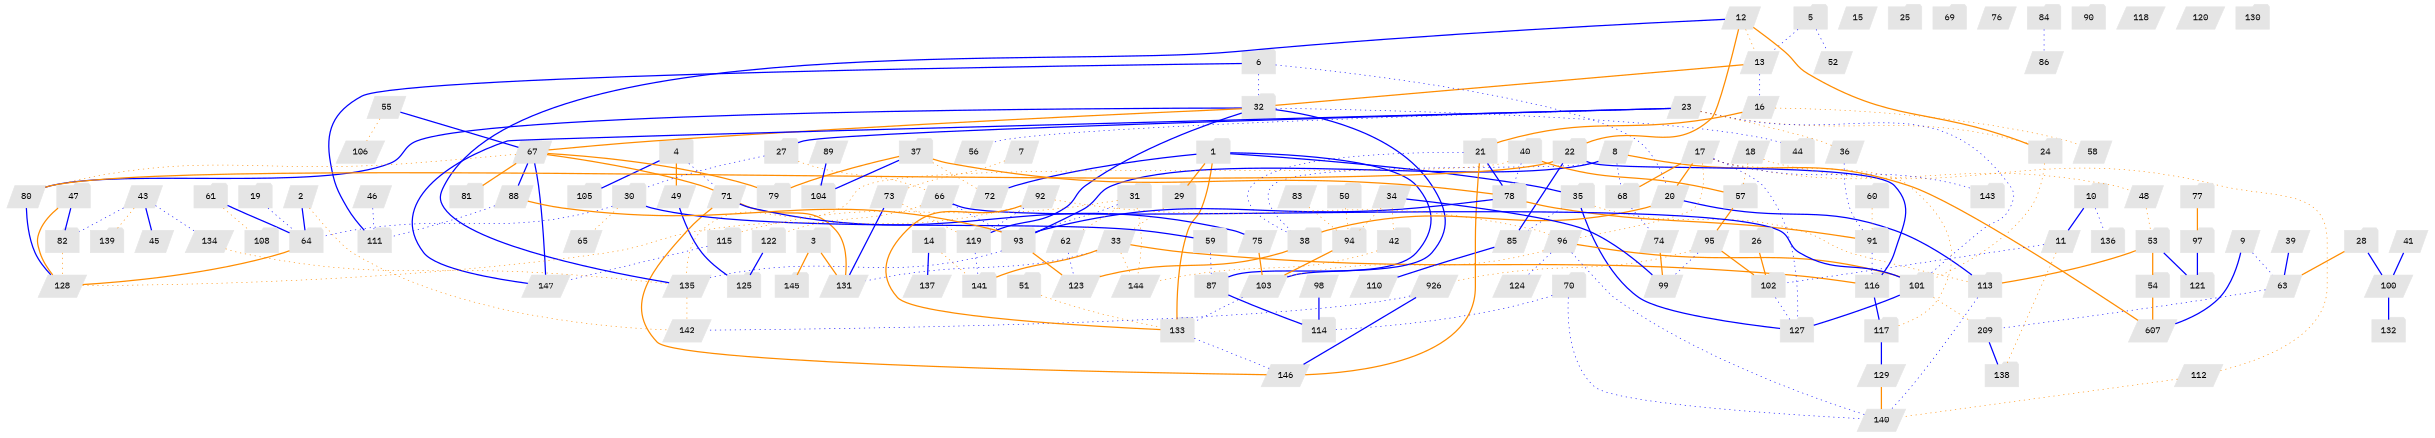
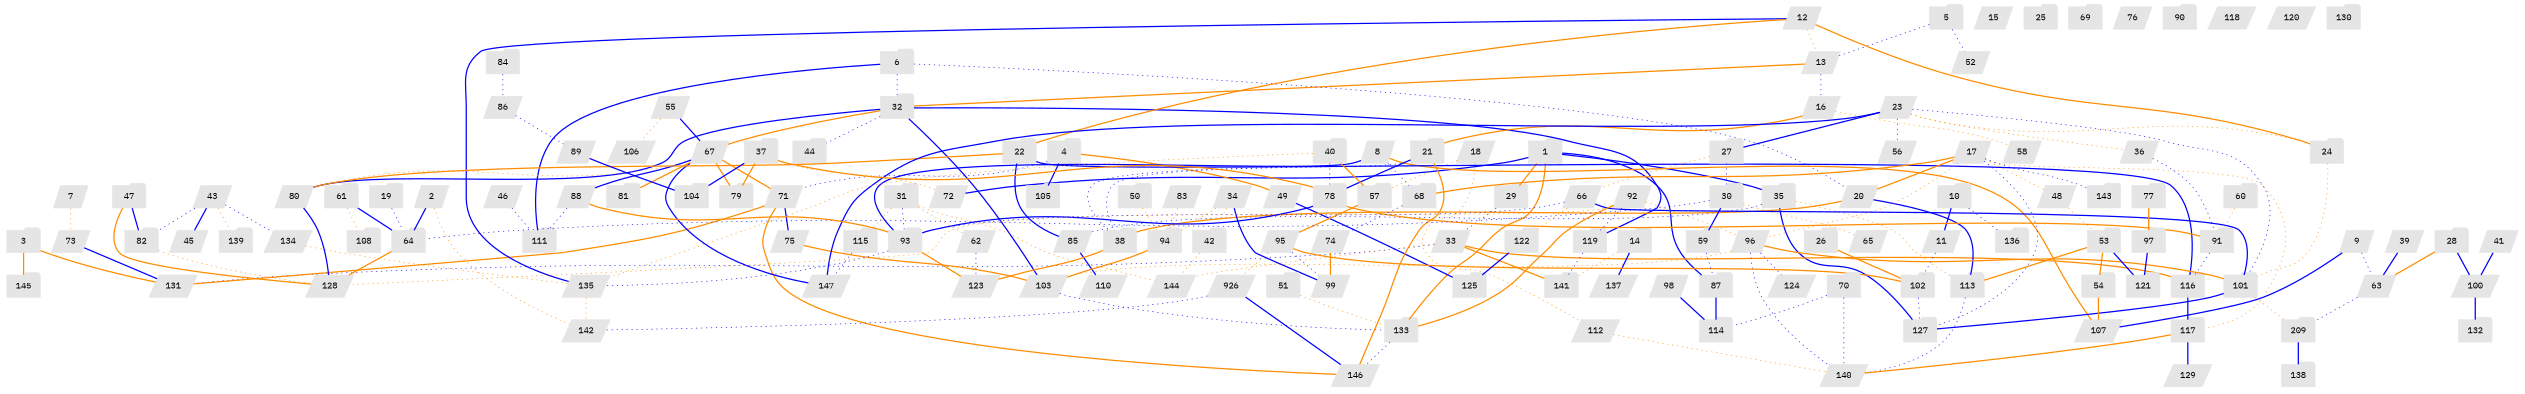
none -> (540, 130)
(930, 218) -> none
(1145, 221) -> (1481, 219)
(2031, 309) -> none
(2153, 331) -> (2098, 331)
(1881, 398) -> (2018, 356)
